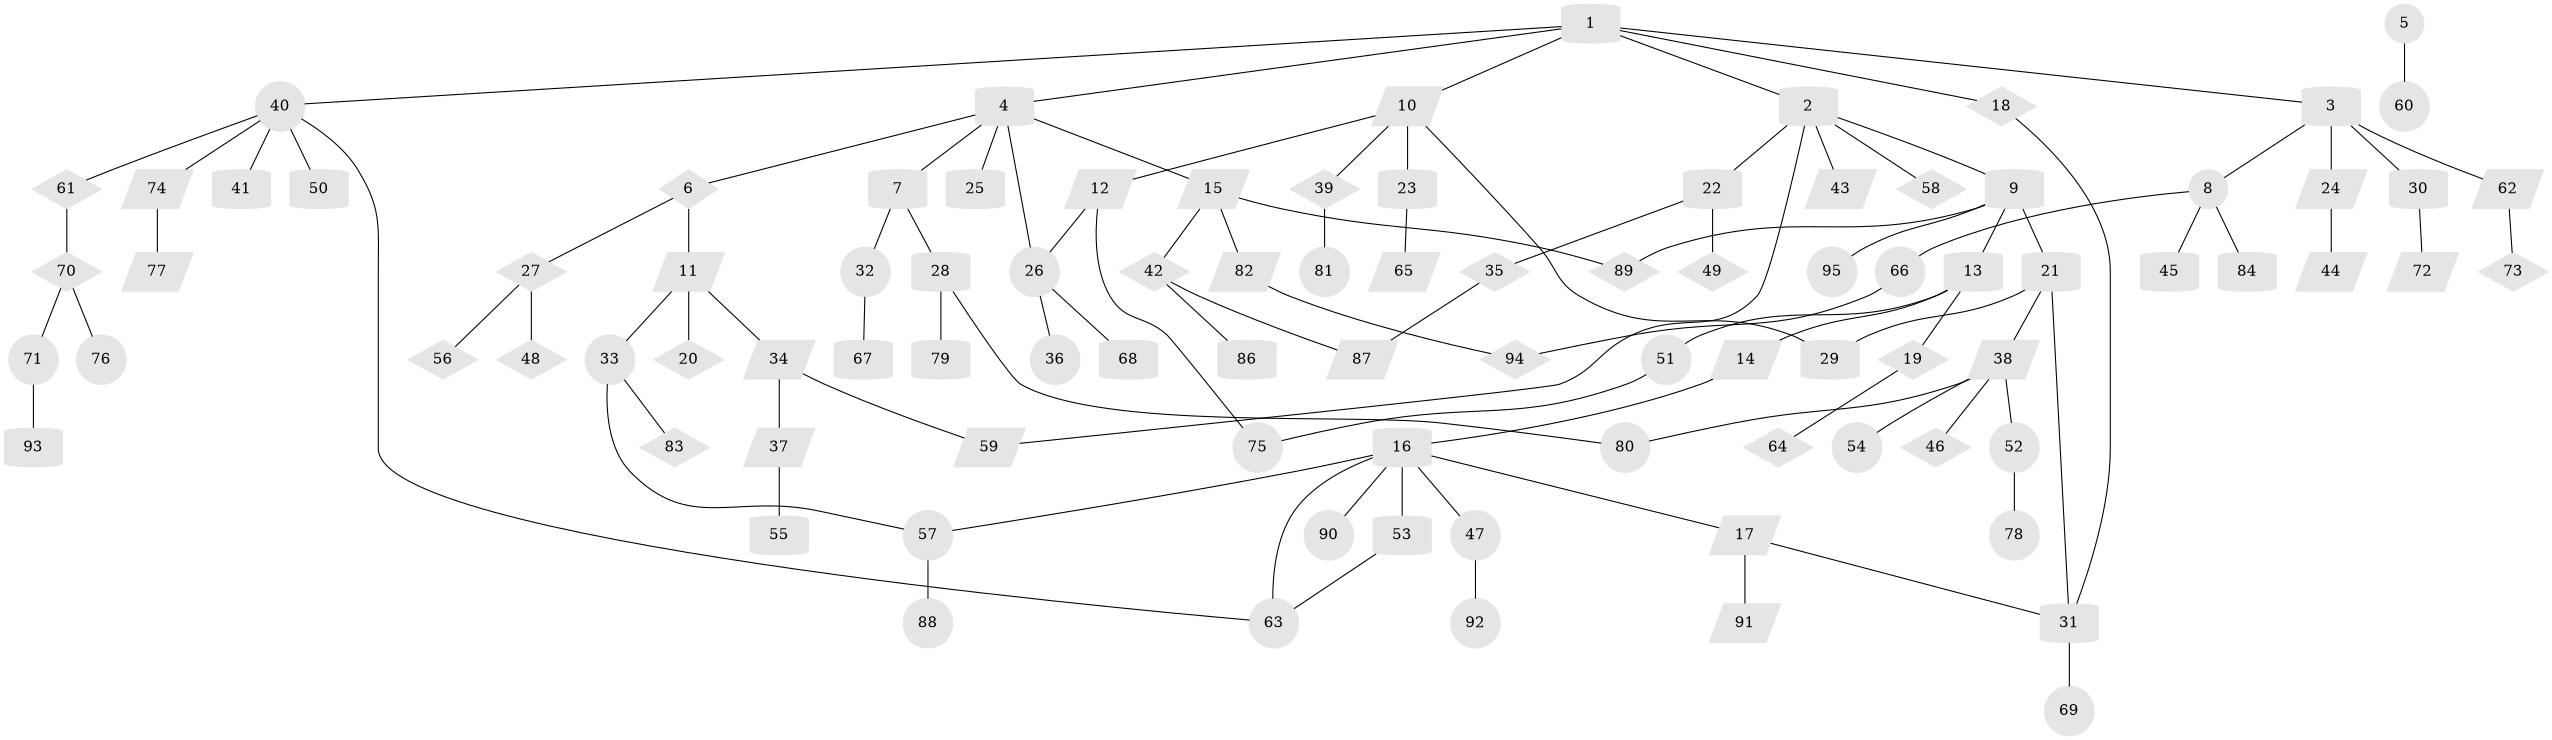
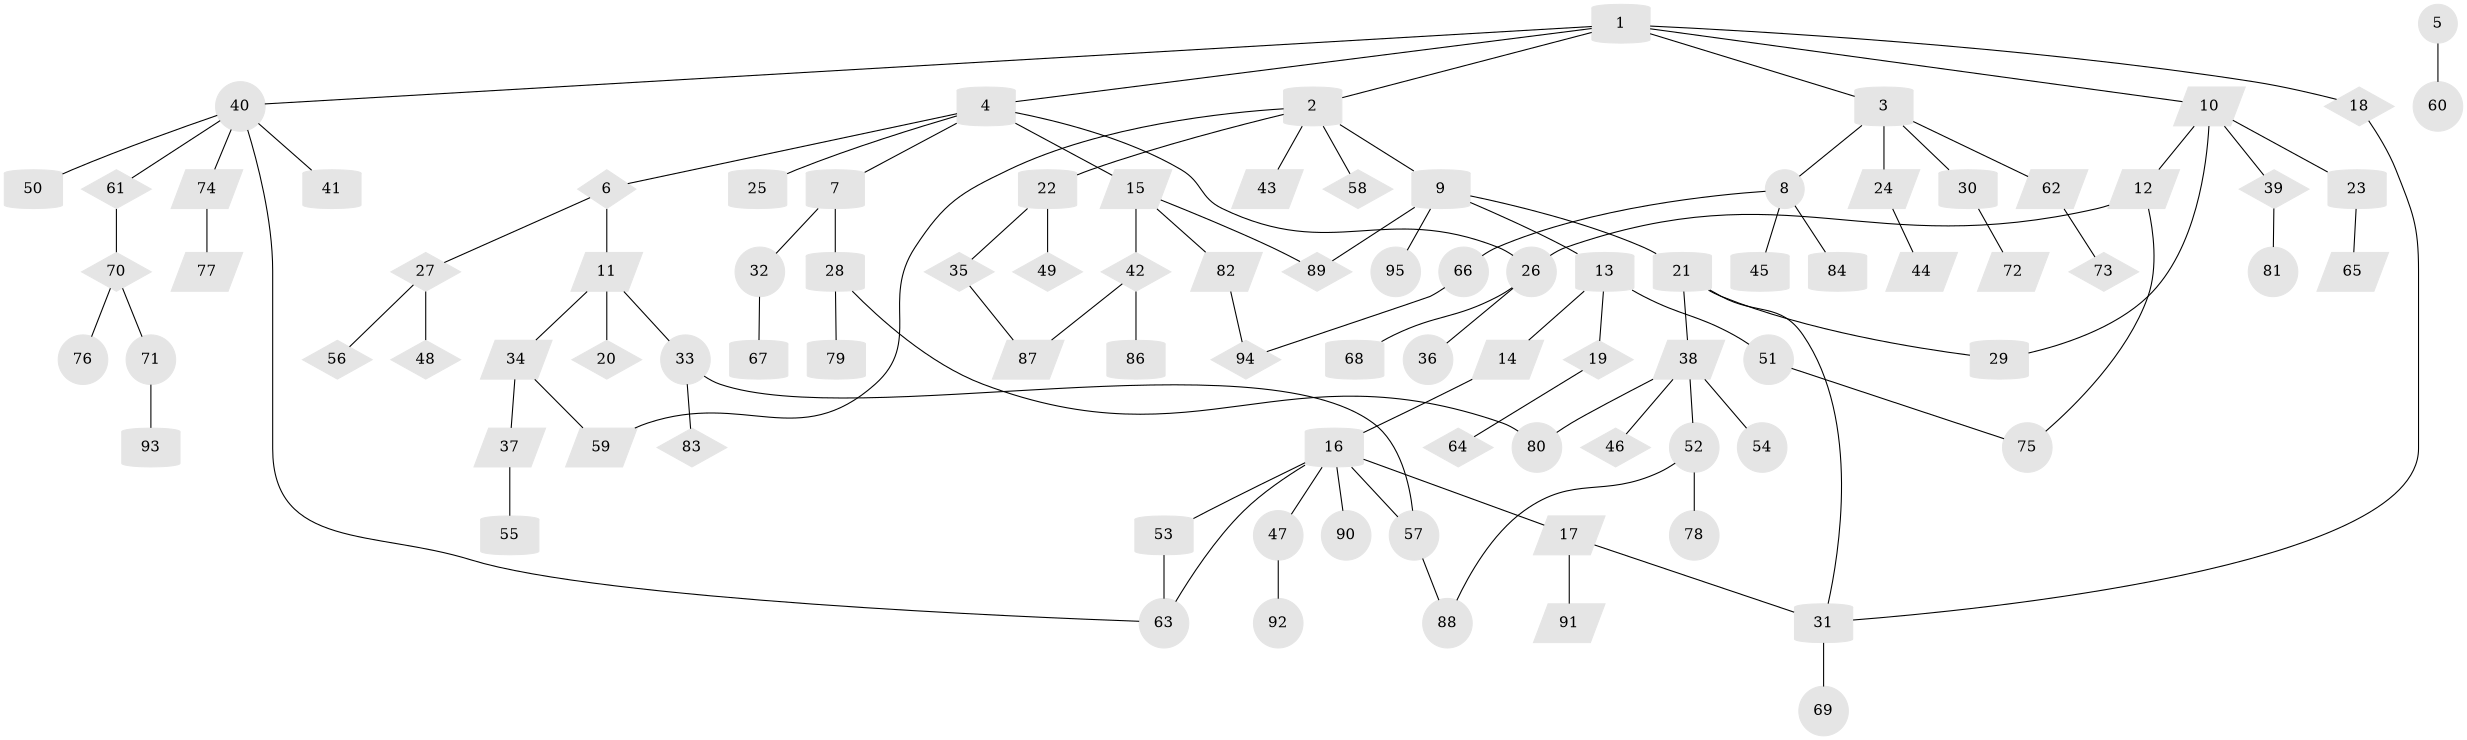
none -> (1545, 499)
